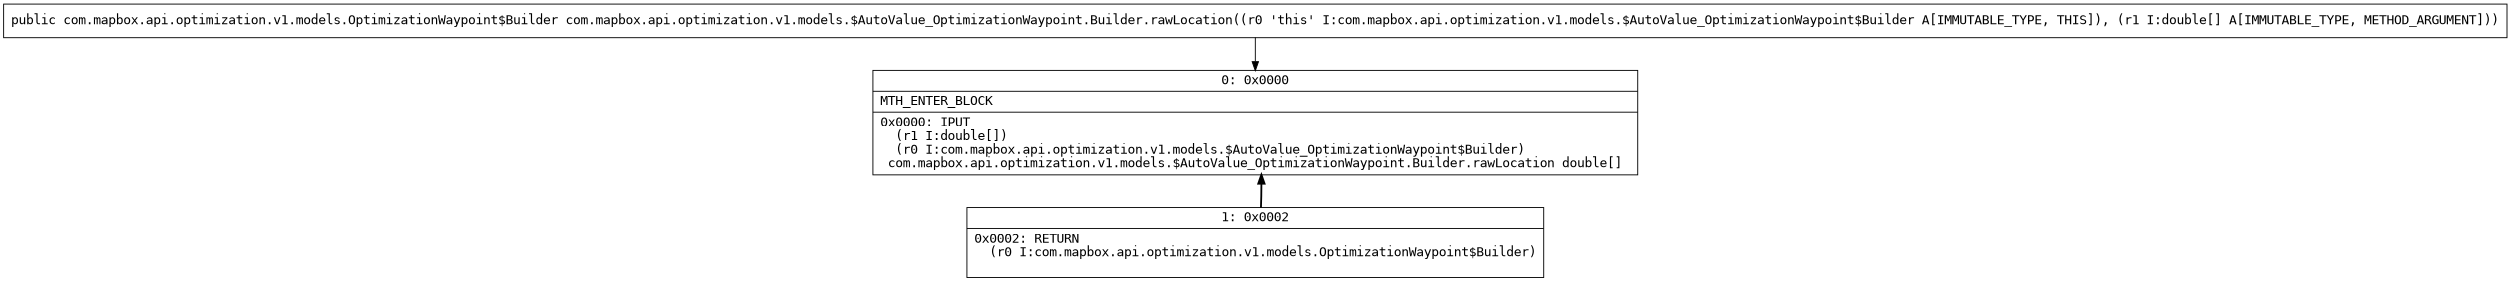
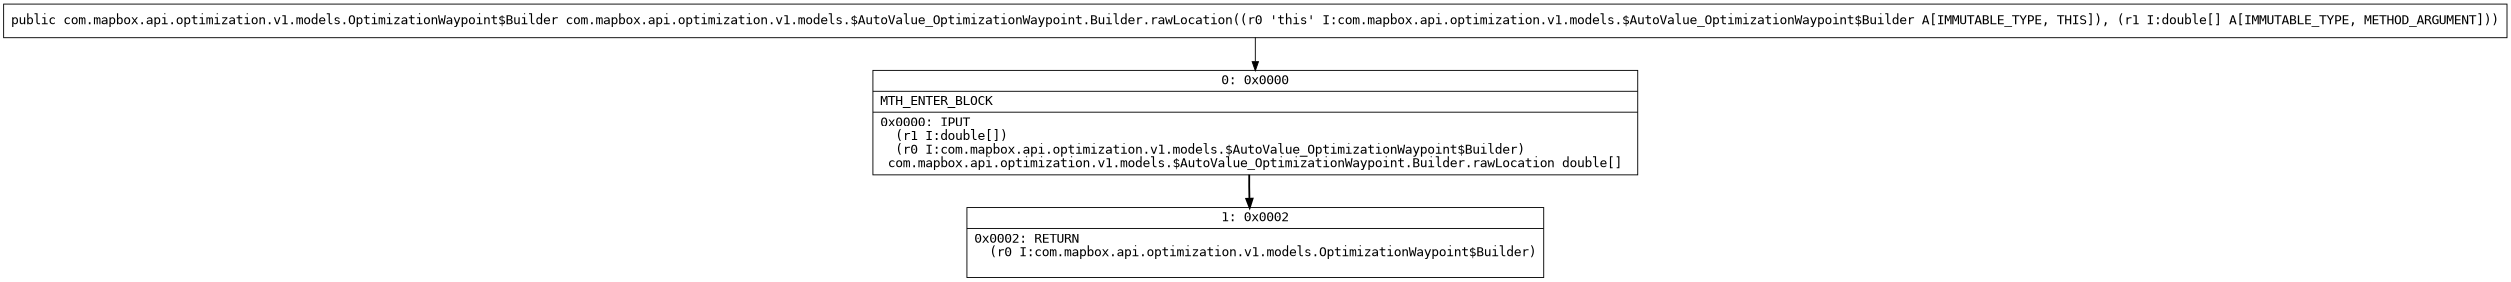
(1261, 196) -> (1249, 187)
